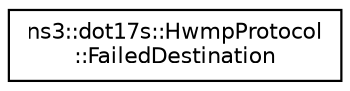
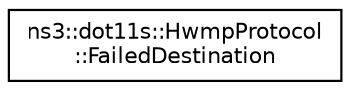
(175, 45) -> (175, 45)
